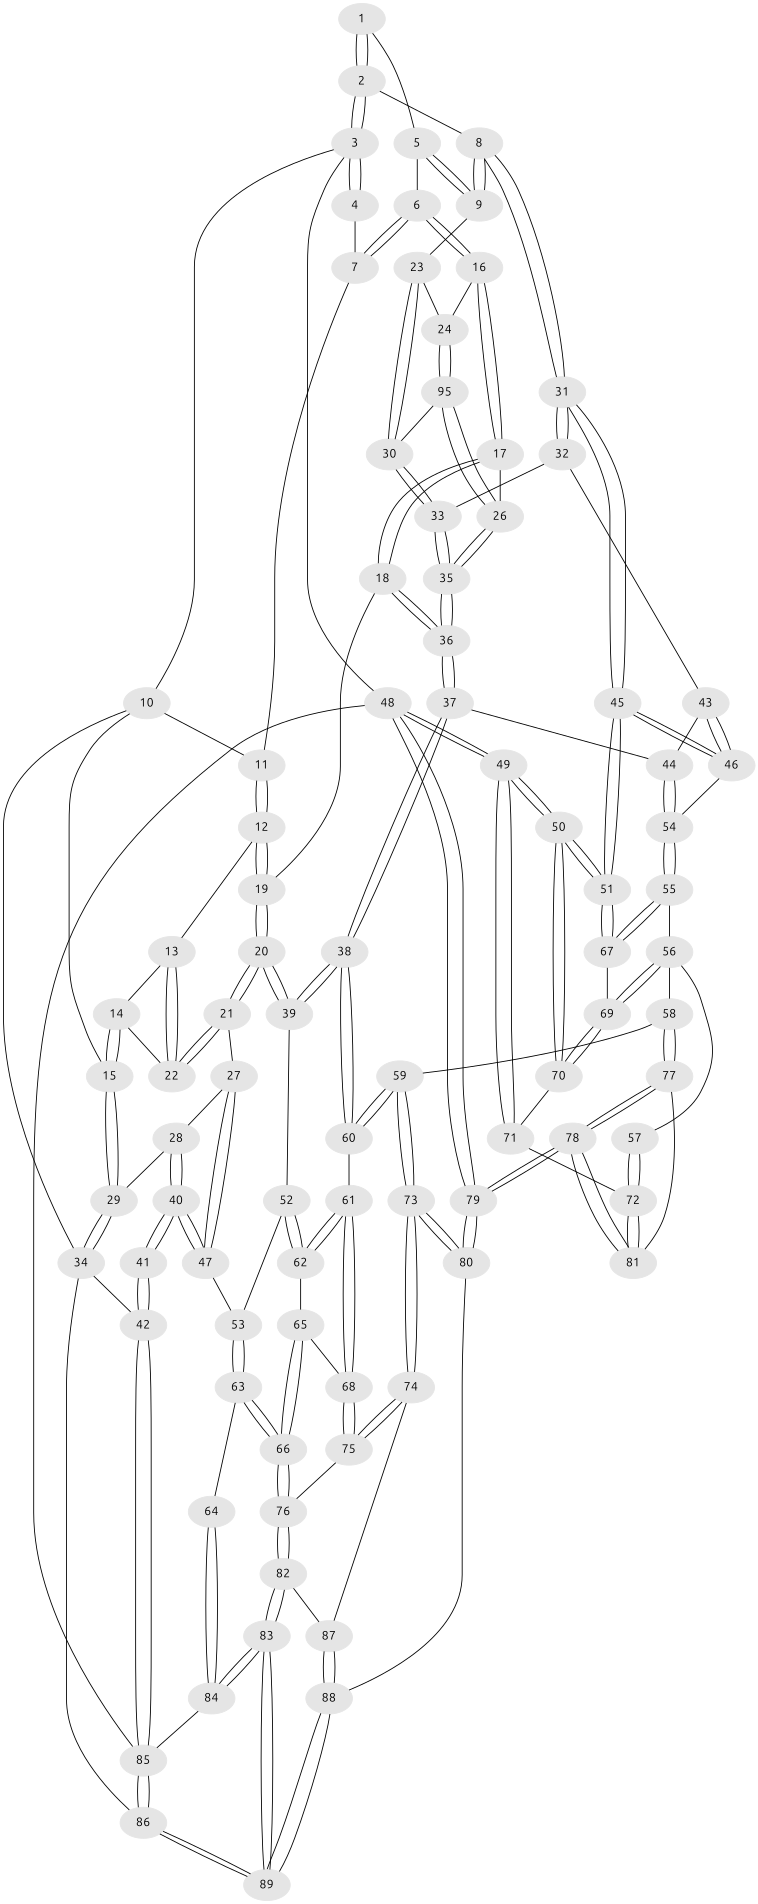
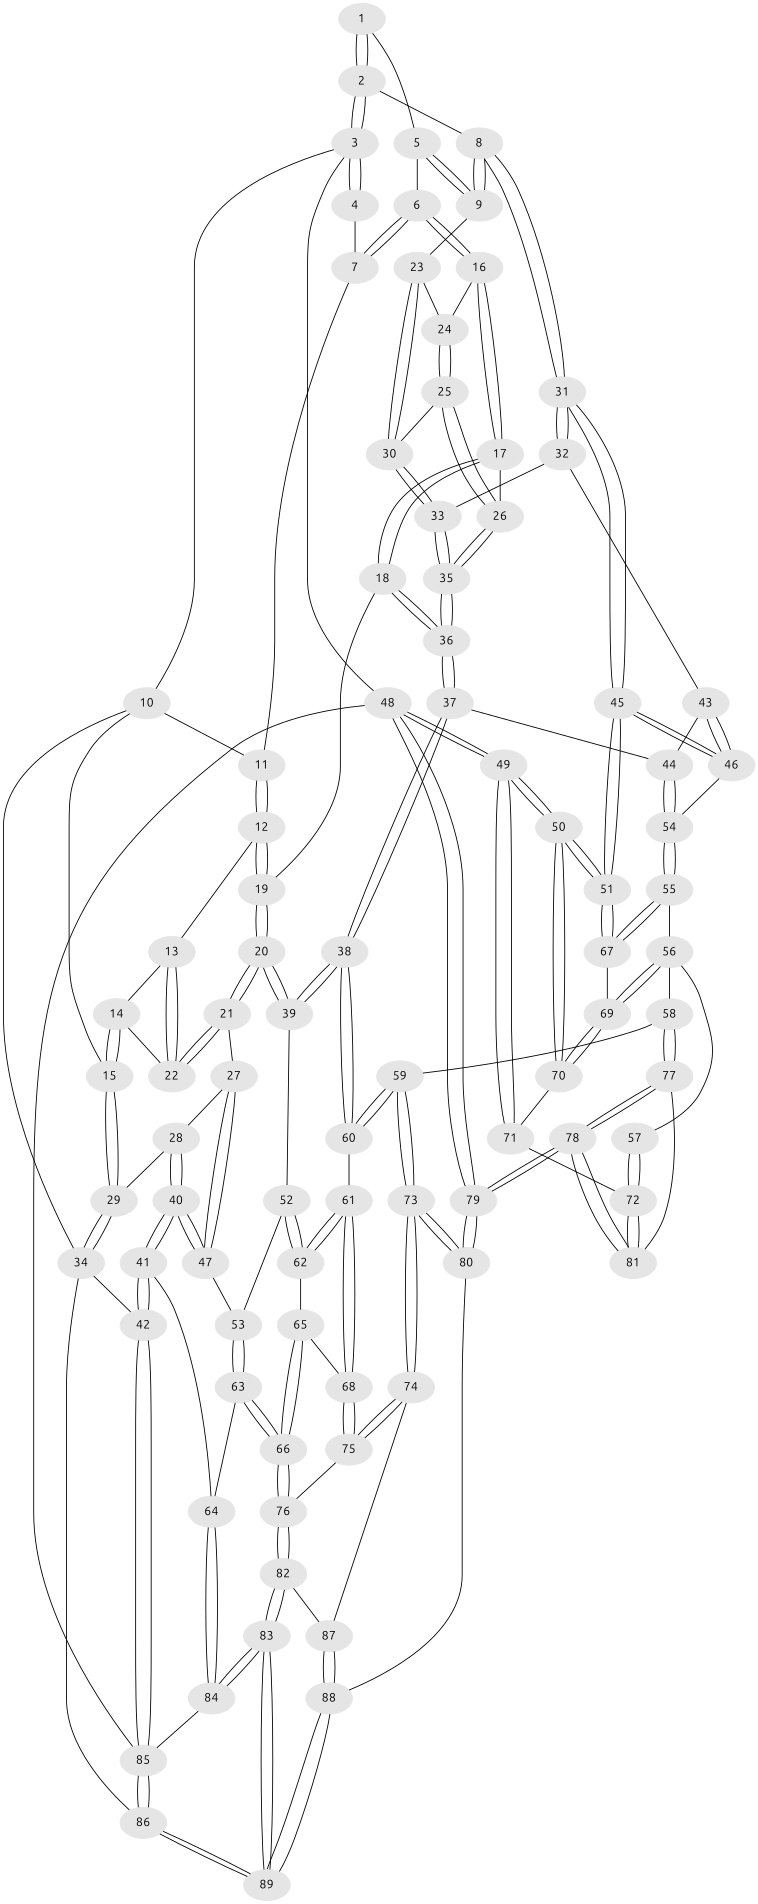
(445, 392) -> (445, 392)
none -> (196, 1383)
